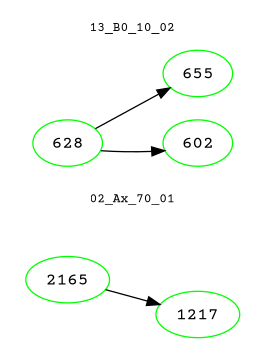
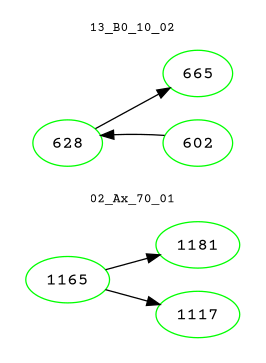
(198, 73) -> (198, 73)
(126, 152) -> (139, 134)
none -> (198, 245)
(68, 280) -> (68, 280)
(198, 314) -> (198, 314)
